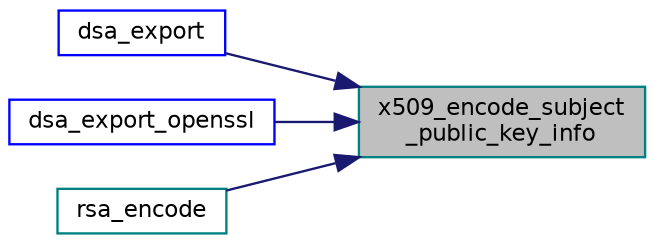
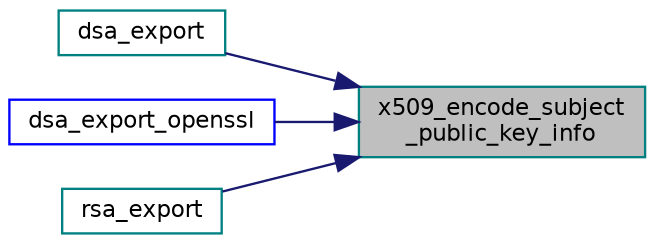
(142, 33) -> (142, 33)
(142, 211) -> (142, 211)
